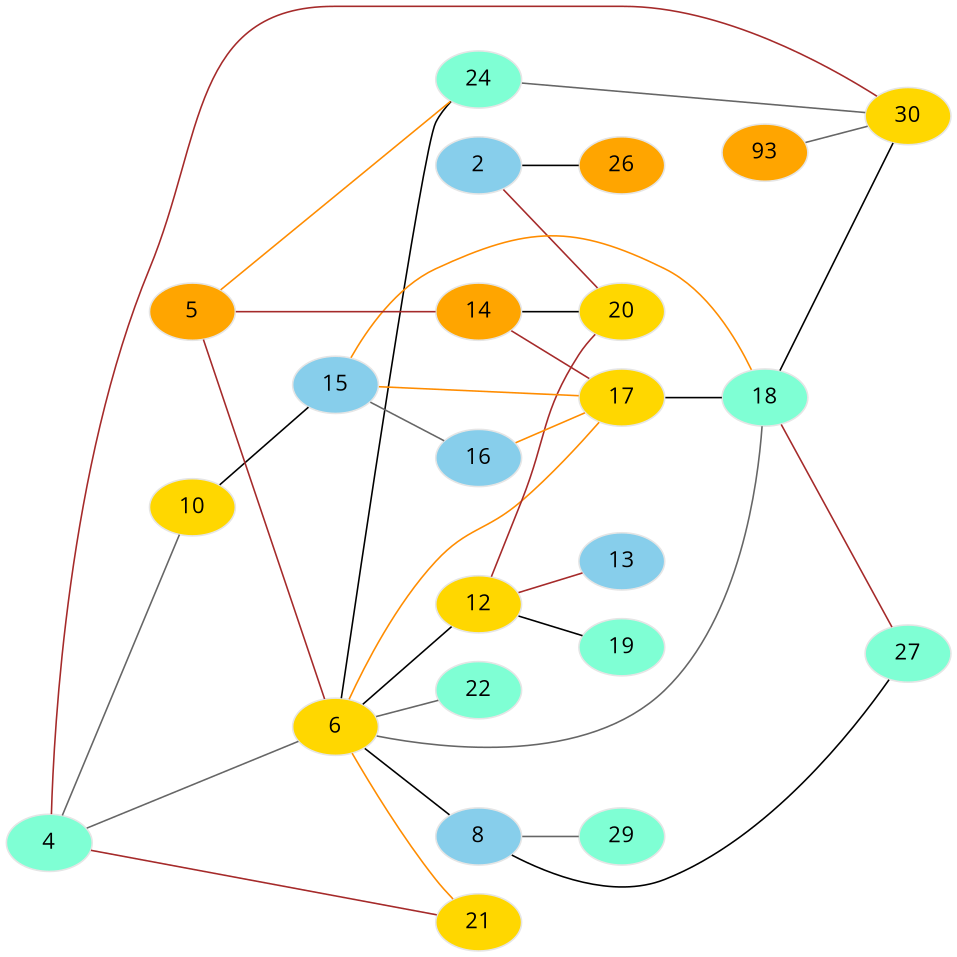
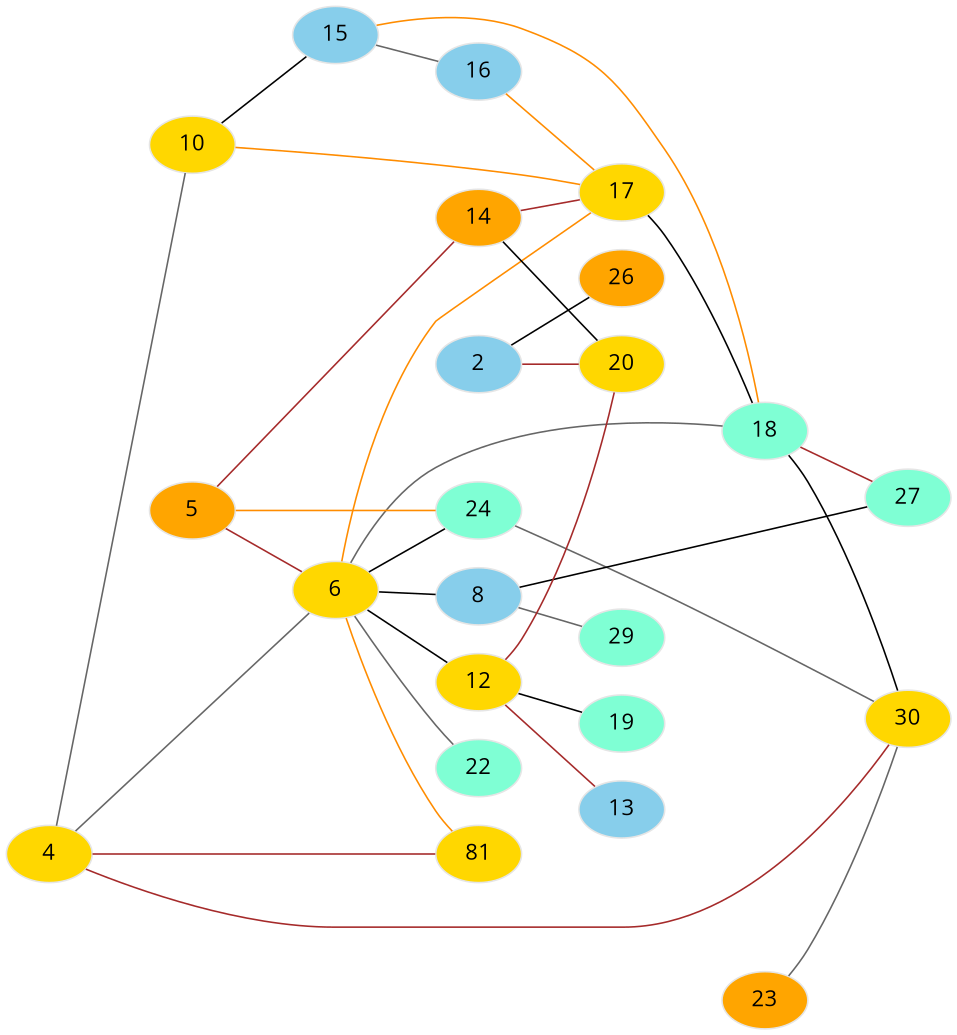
(765, 153) -> (765, 1000)
(479, 391) -> (408, 162)
(49, 843) -> (49, 854)
(479, 922) -> (479, 854)
